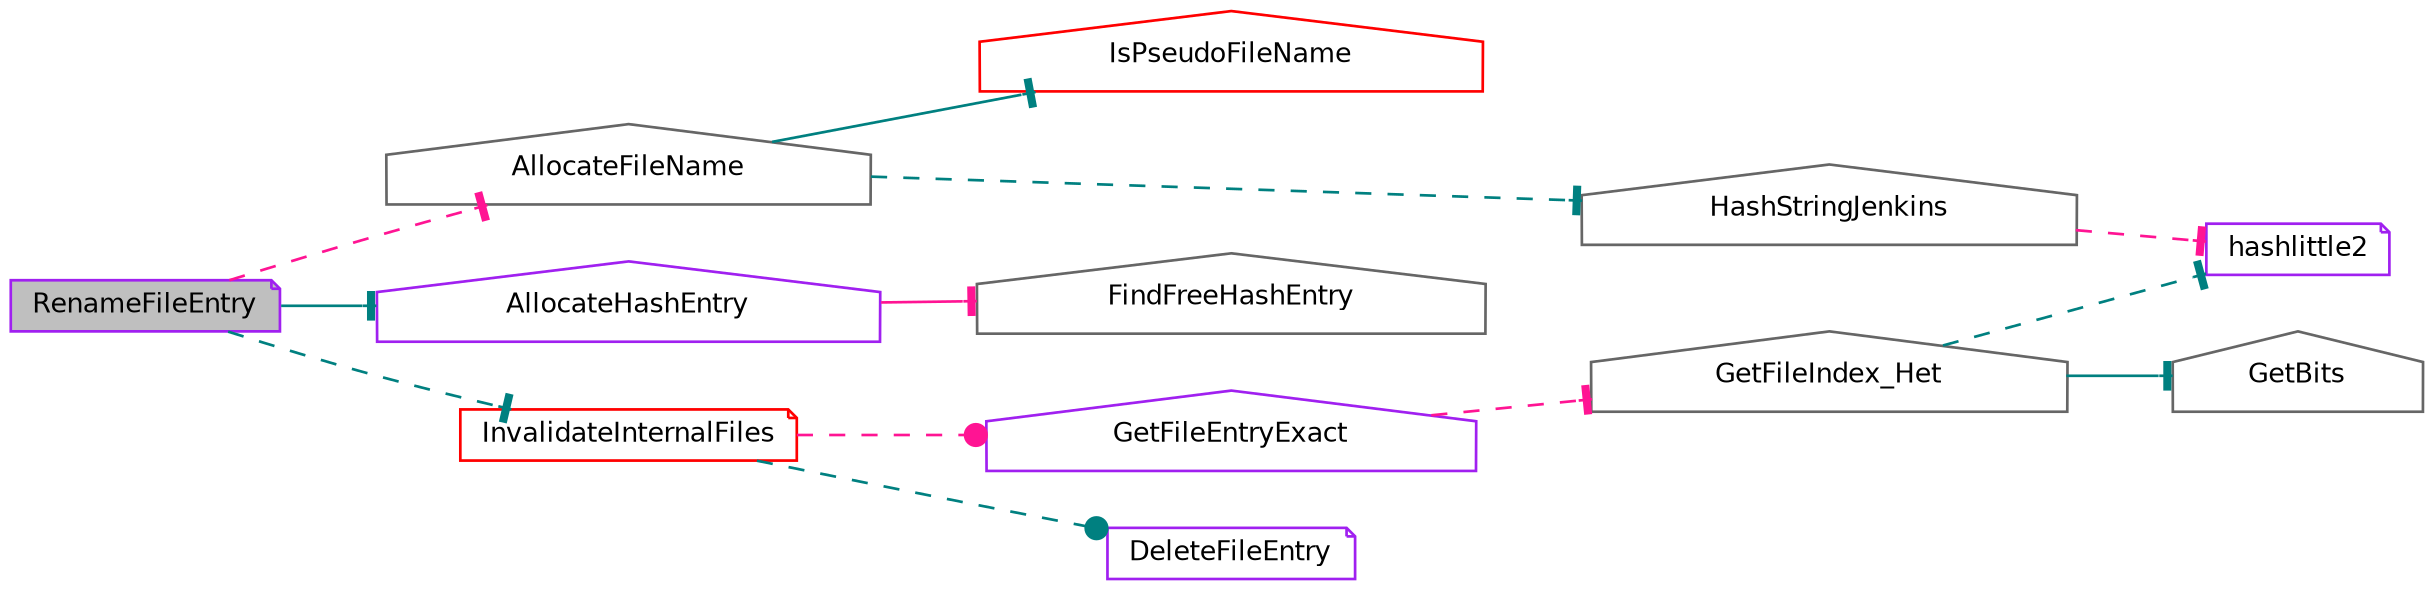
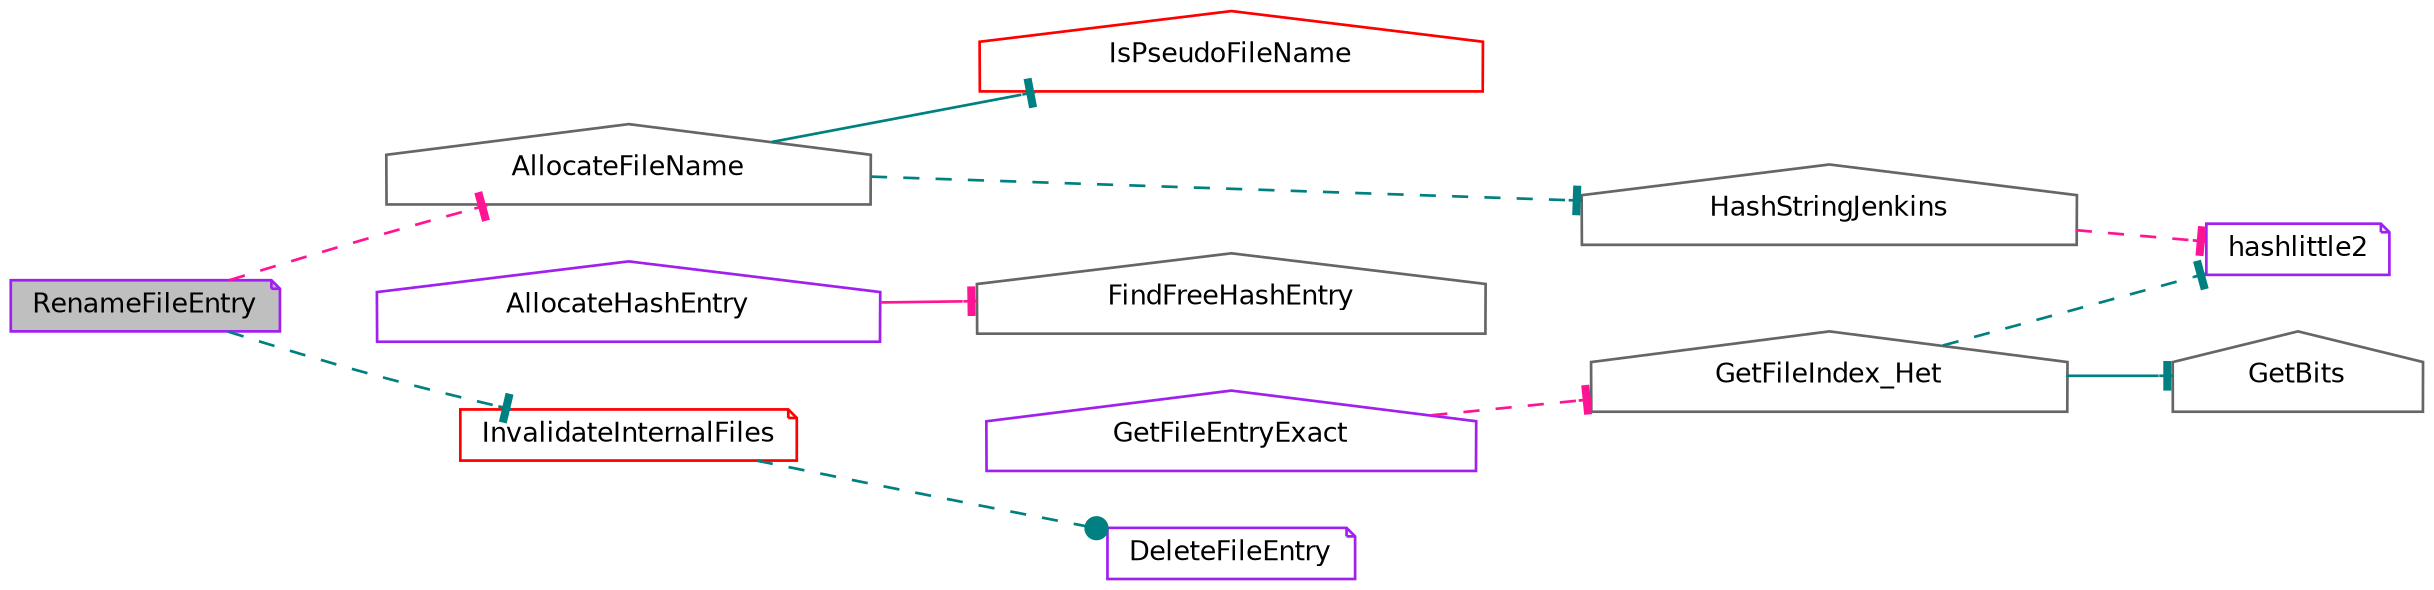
(322, 306) -> none
(881, 435) -> none
